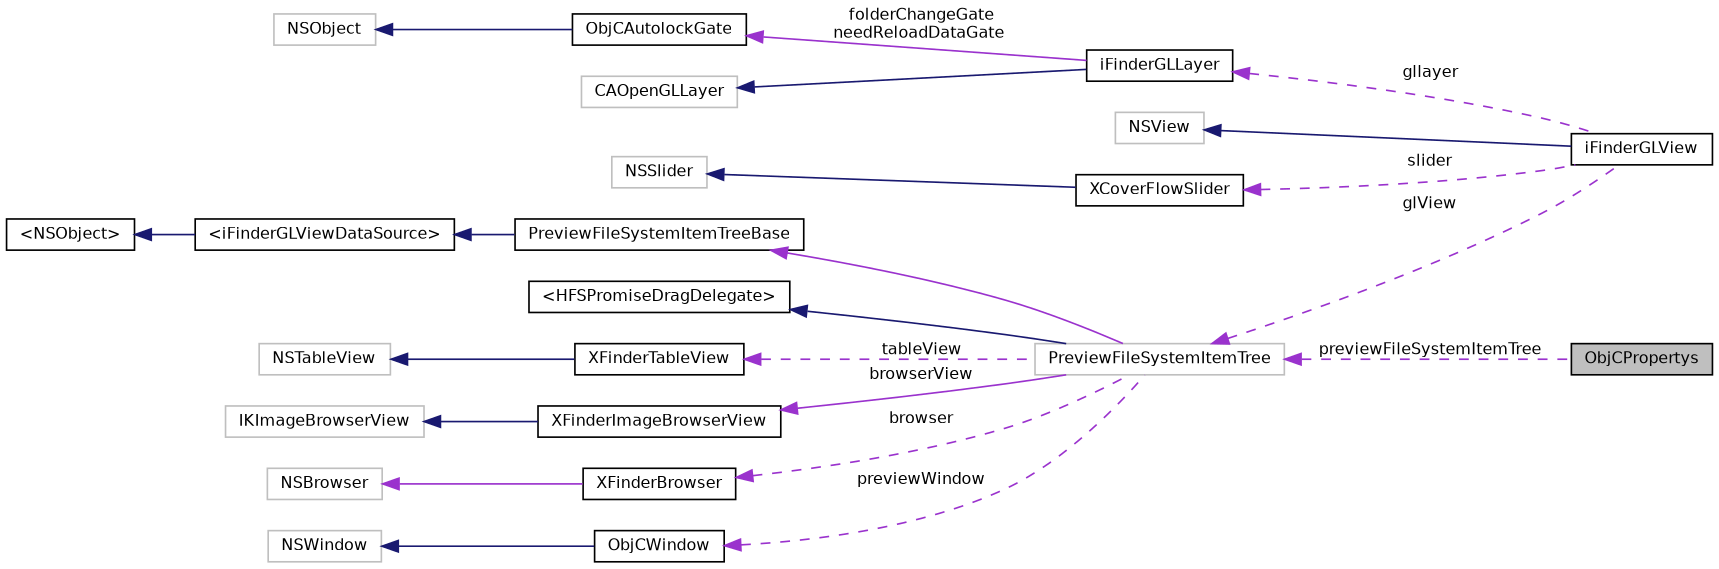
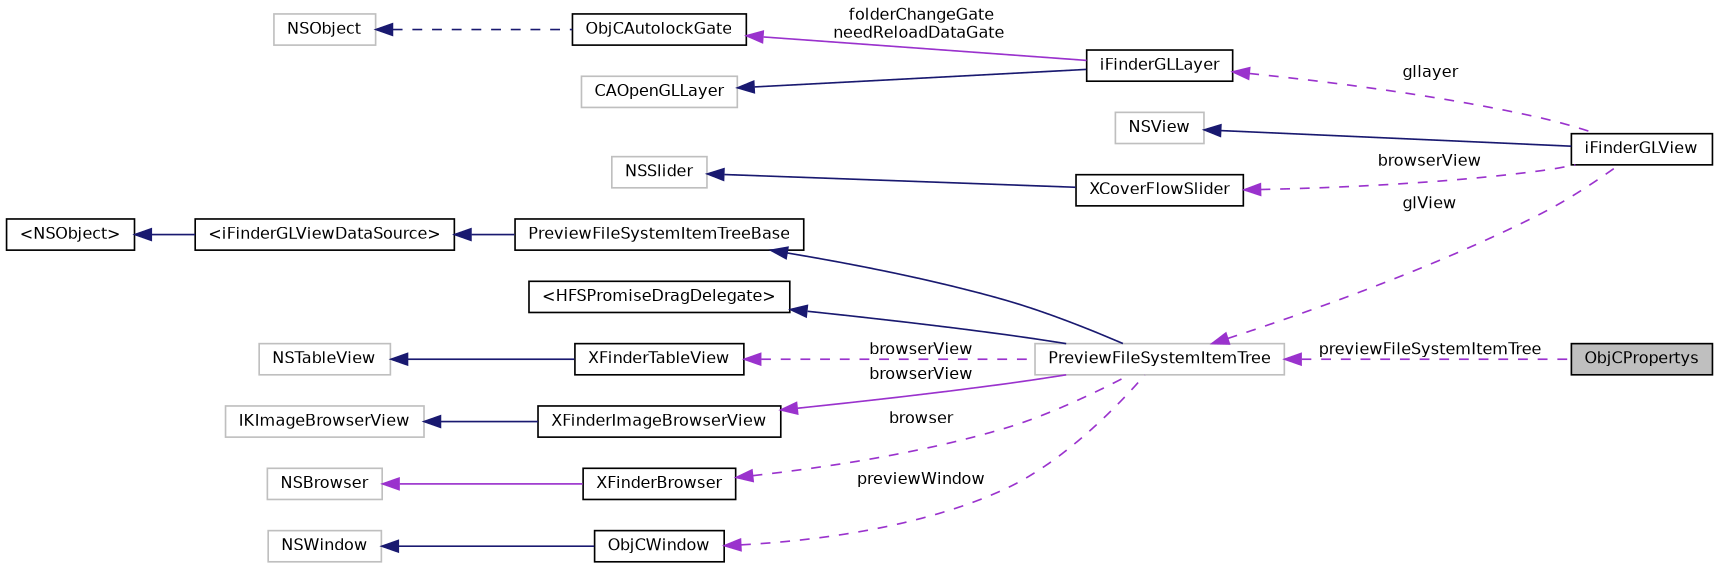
(483, 30) -> (483, 30)
(1428, 162) -> (1428, 162)
(958, 288) -> (958, 288)
(919, 350) -> (919, 350)
